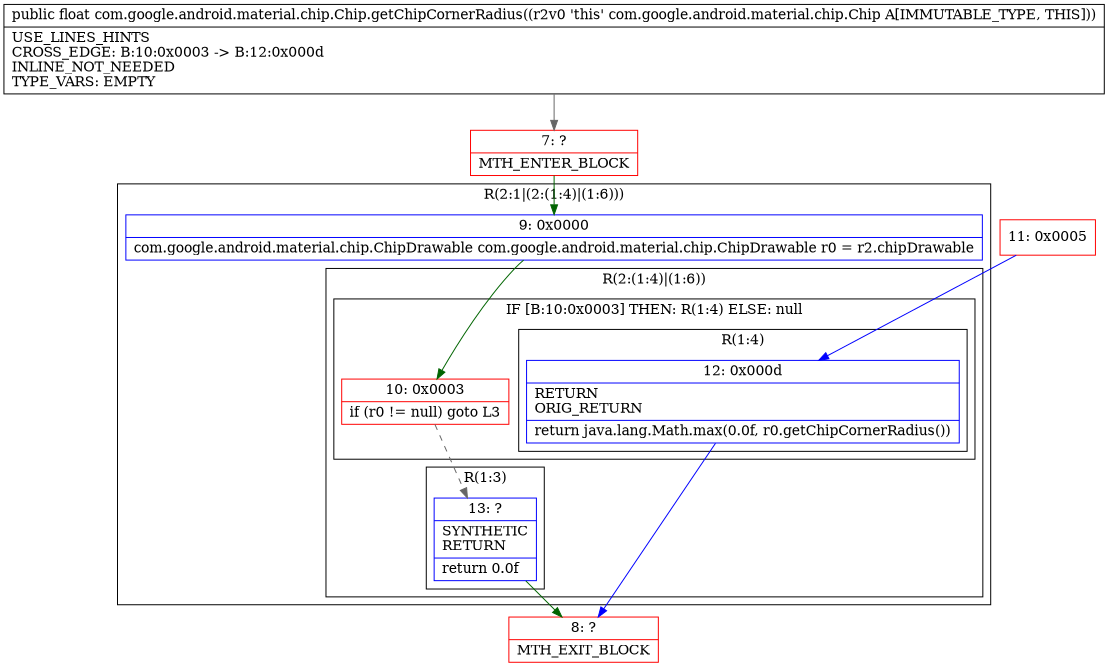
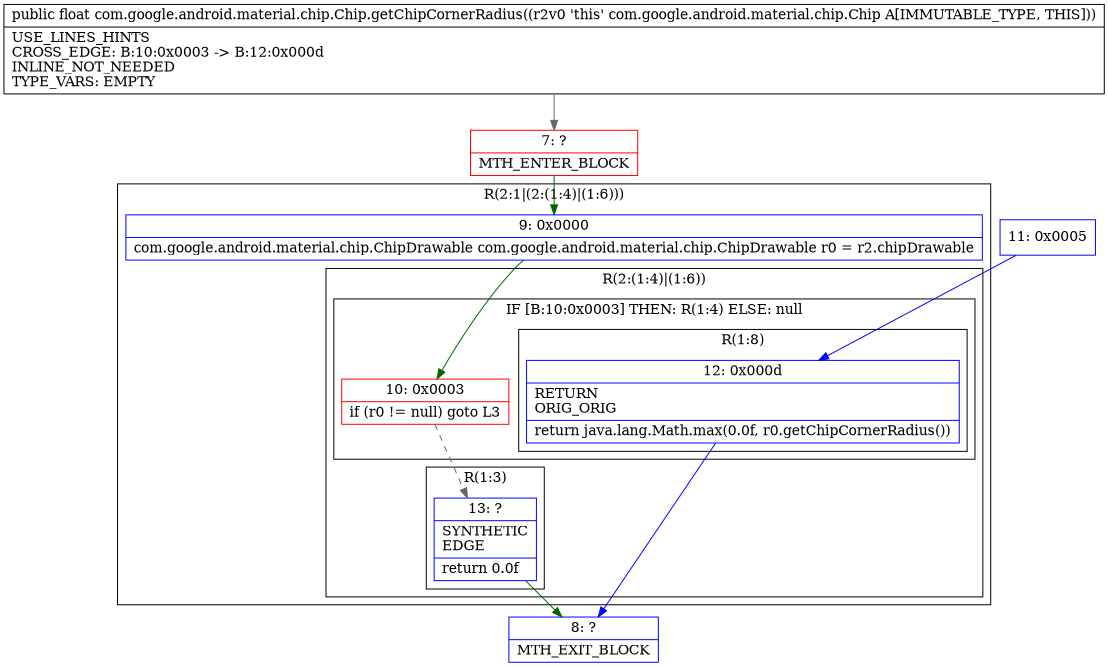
(1048, 237) -> (1048, 237)
(743, 341) -> (743, 341)
(589, 409) -> (576, 409)
(474, 546) -> (464, 546)
(584, 640) -> (584, 640)
